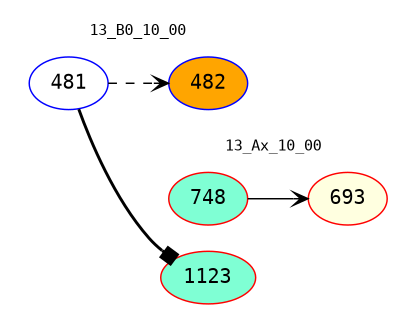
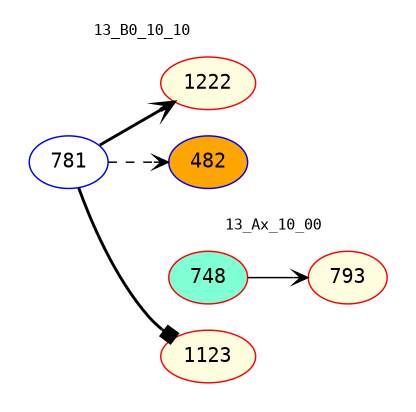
(138, 31) -> (142, 31)
(69, 83) -> (69, 162)
none -> (208, 83)
(348, 199) -> (348, 278)
(208, 278) -> (208, 357)
